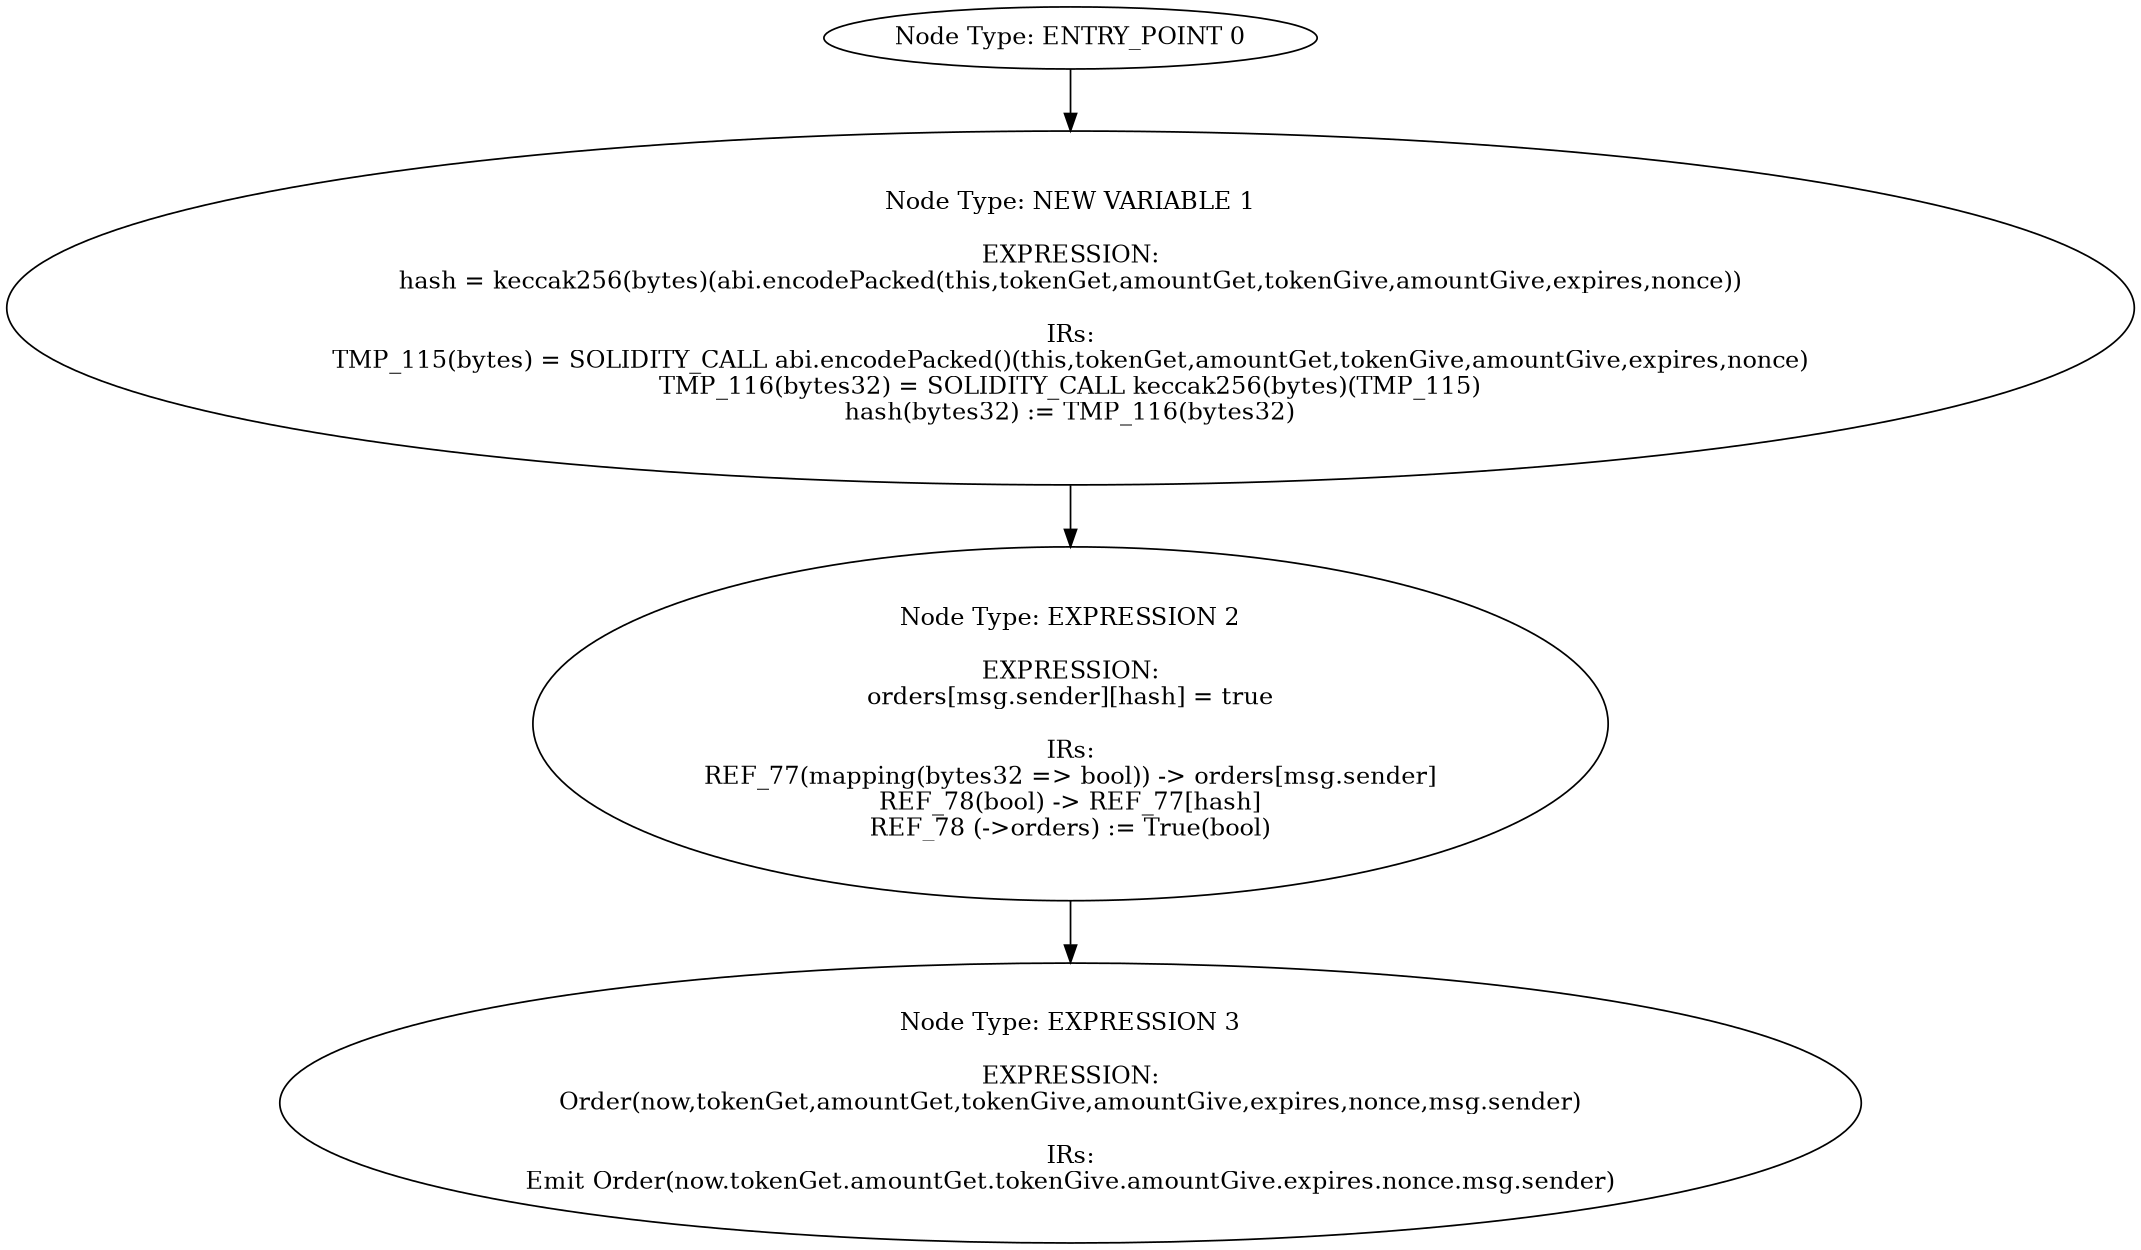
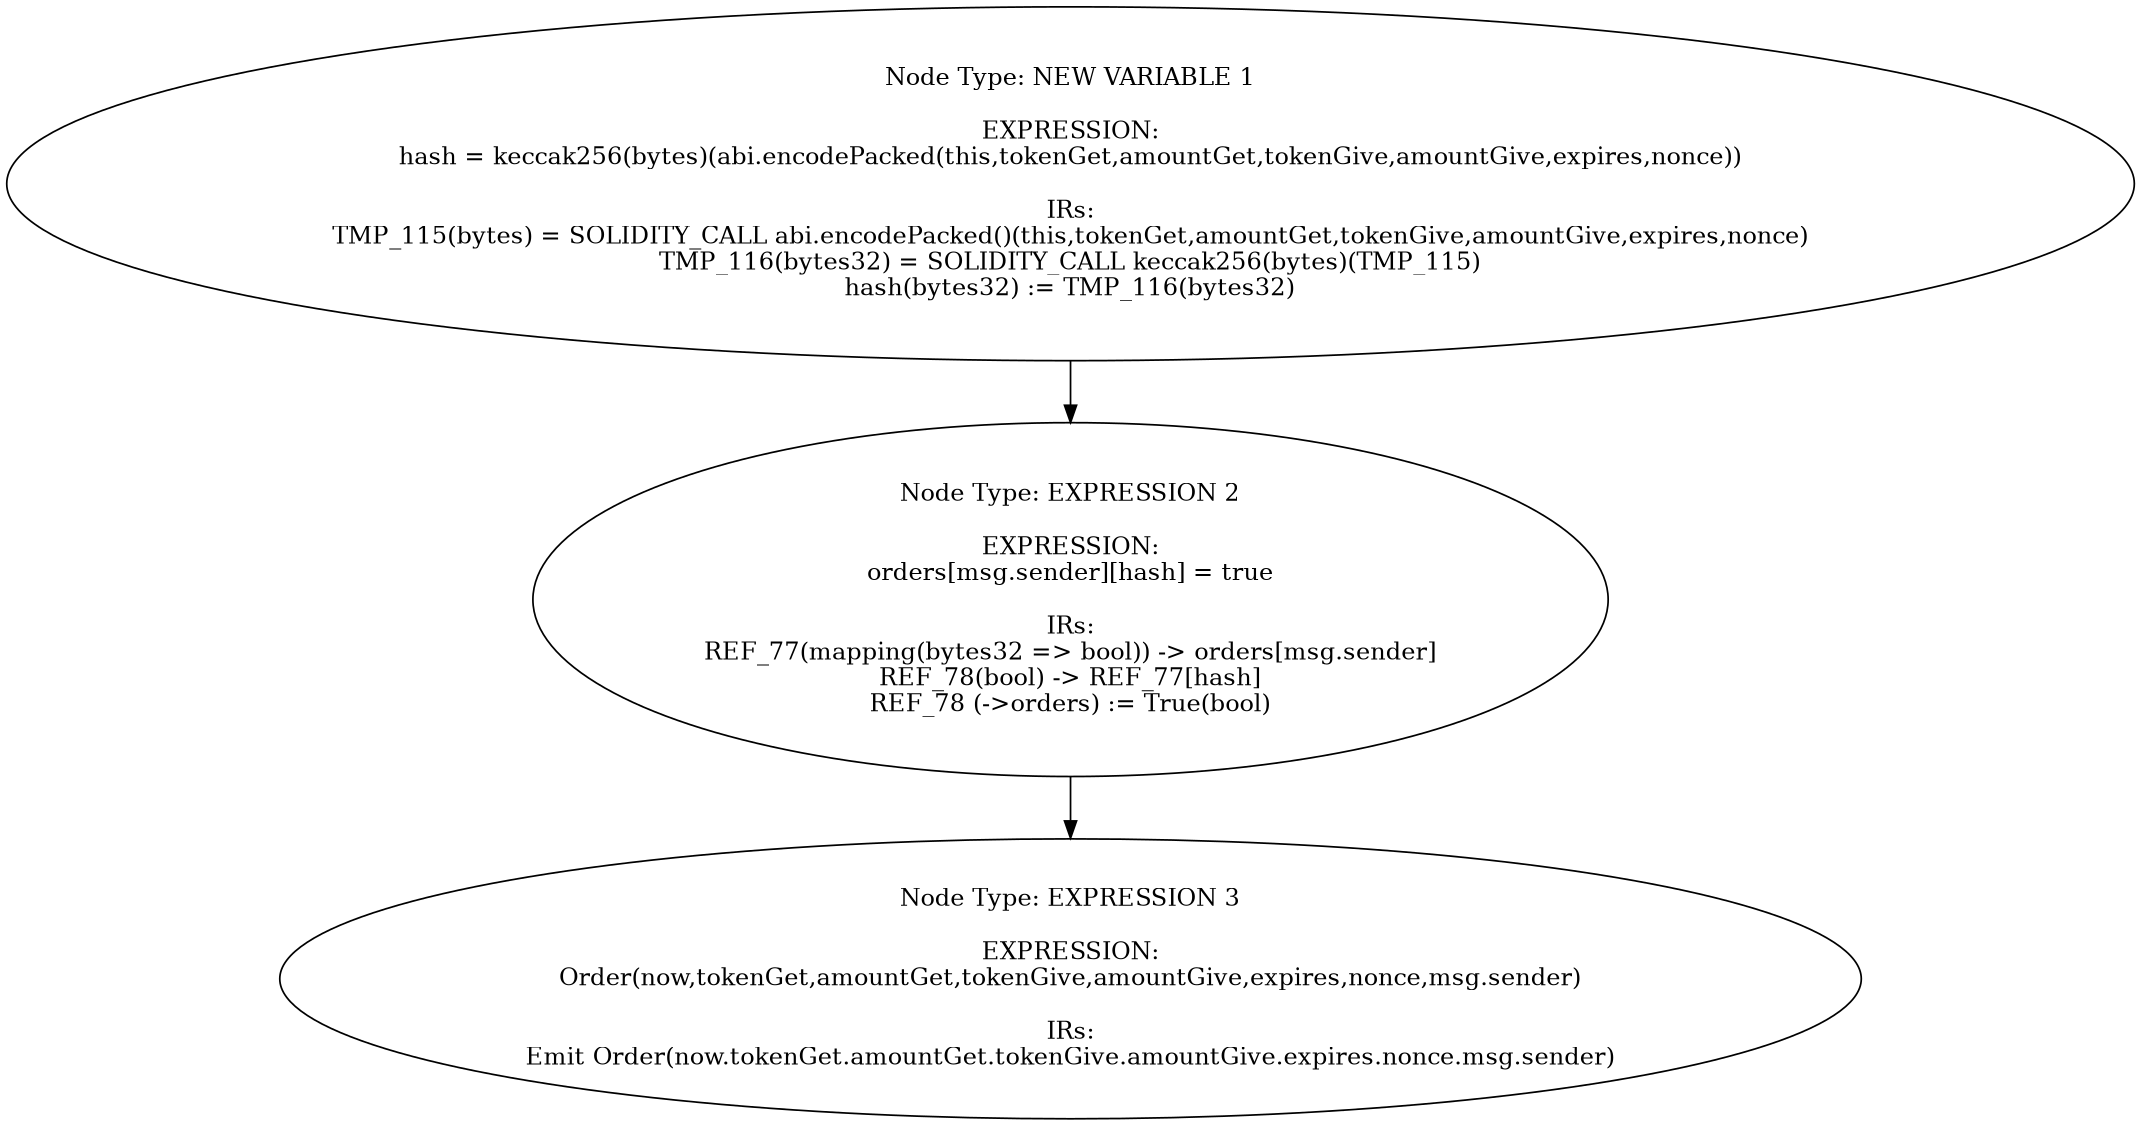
(1071, 38) -> none
